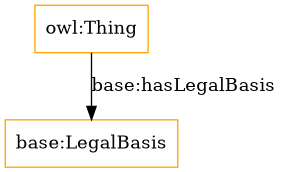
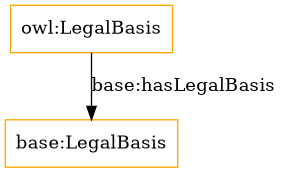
(92, 29) -> (92, 29)
